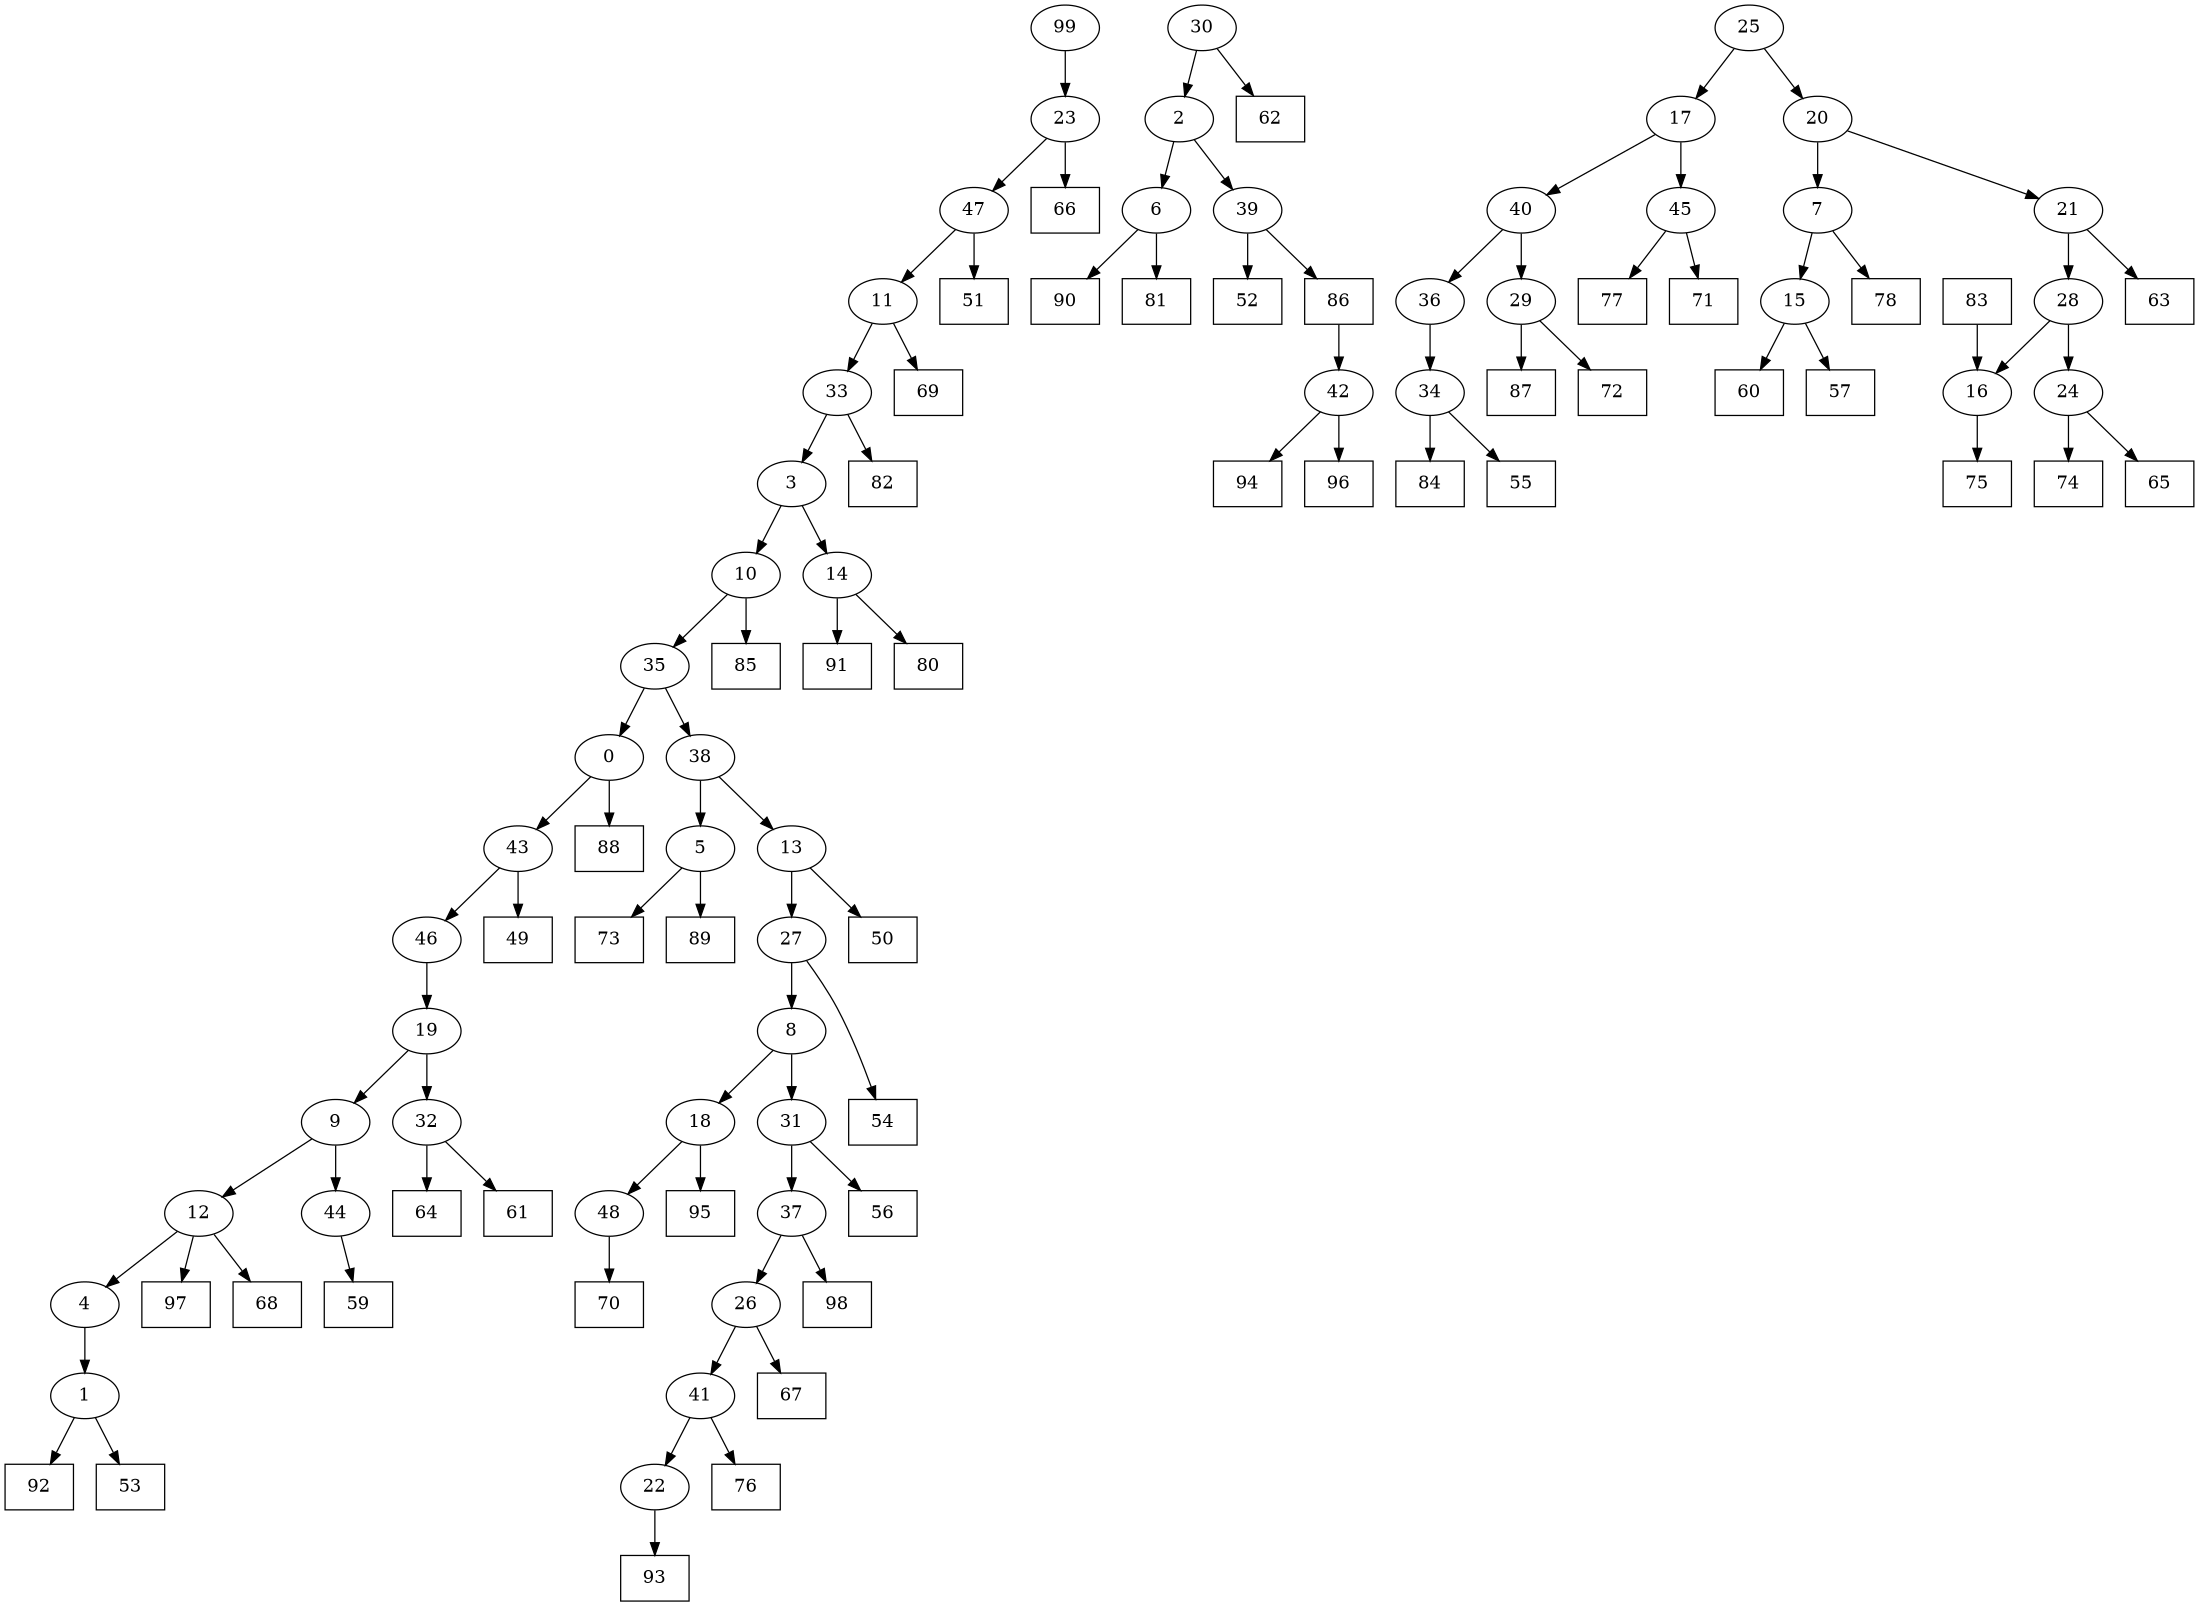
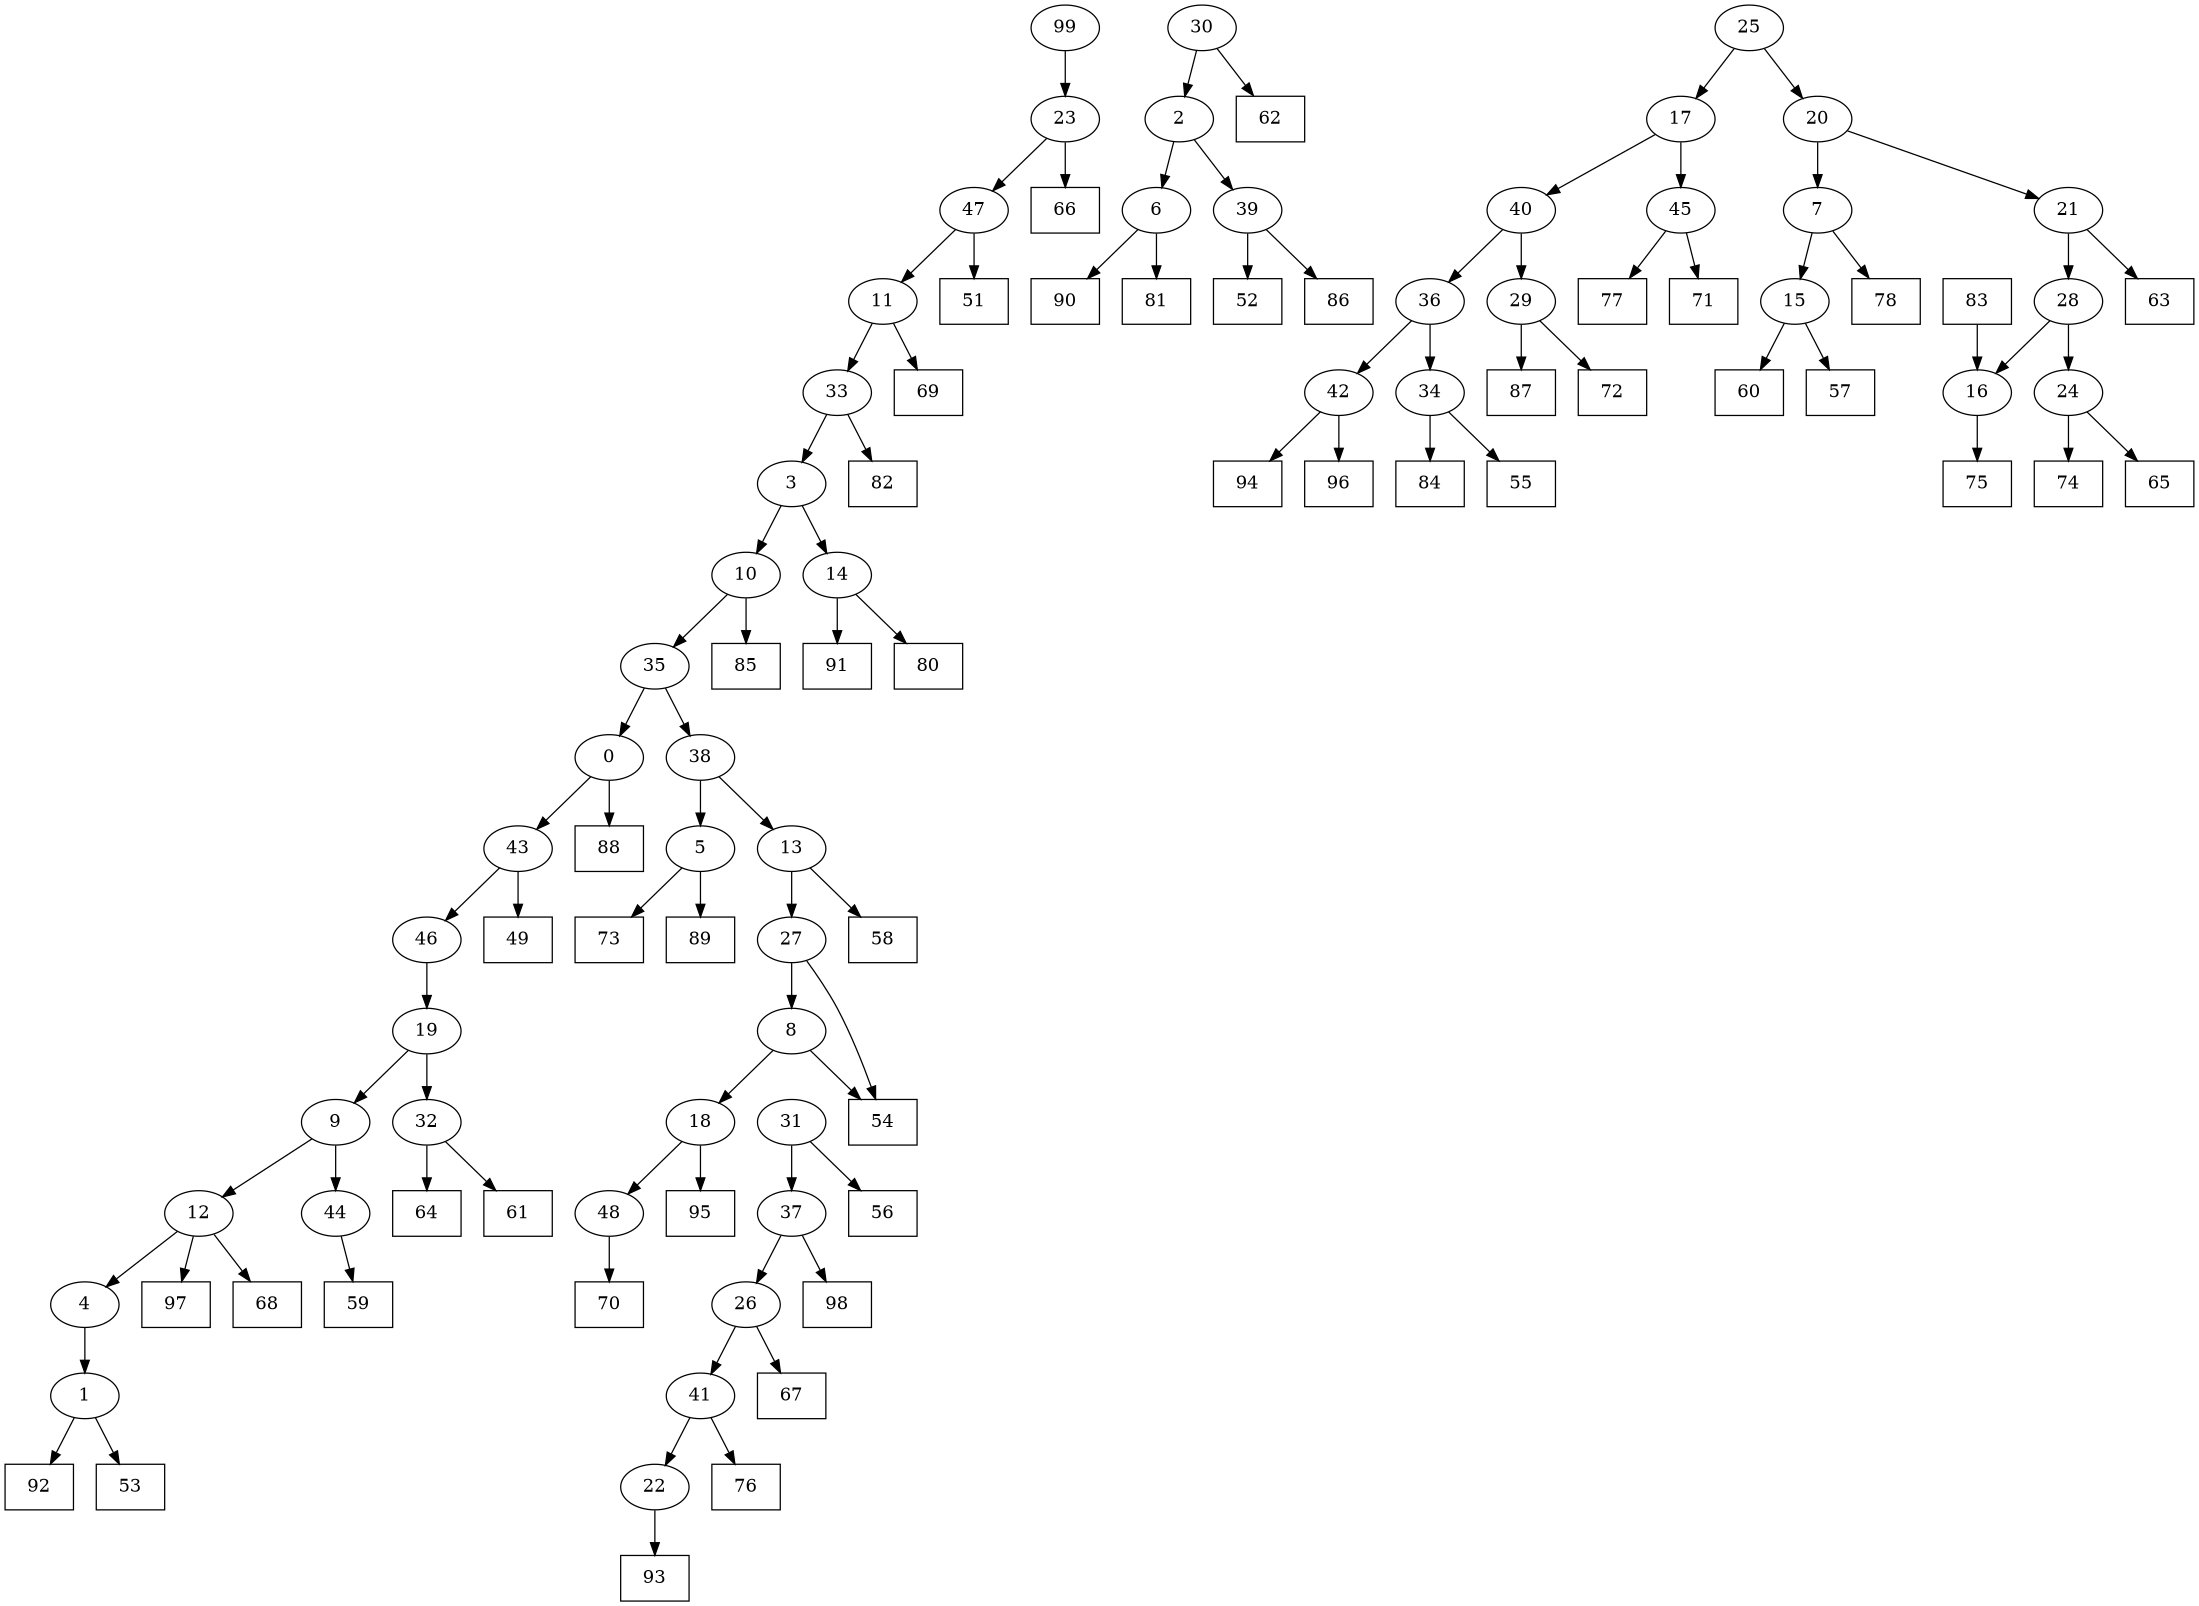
(1339, 341) -> (1389, 343)
(883, 940) -> (883, 940)
(792, 1070) -> (831, 1070)
